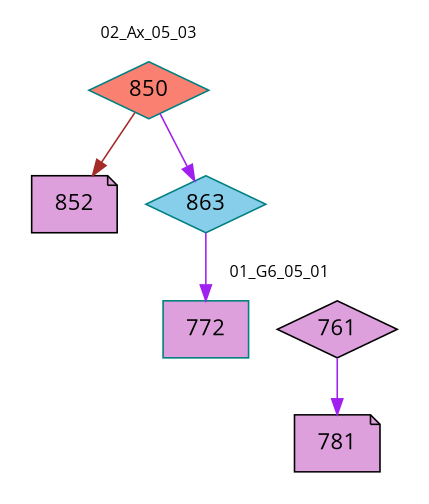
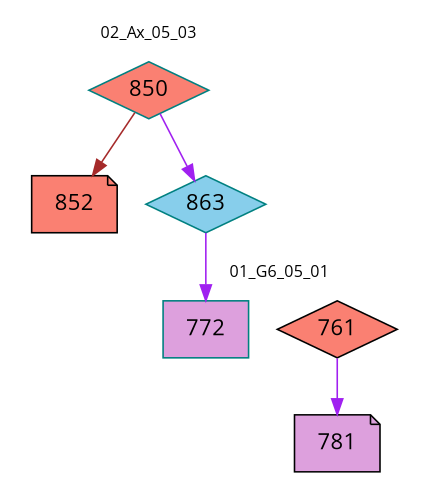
(74, 204) -> (74, 204)
(337, 329) -> (337, 329)
